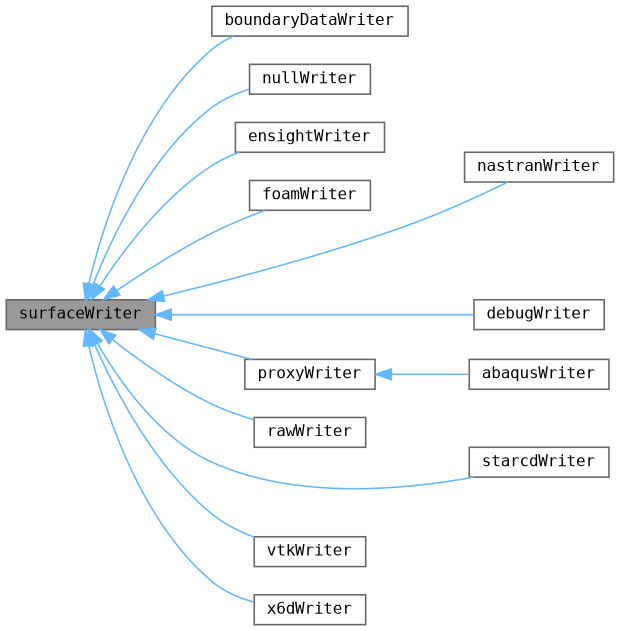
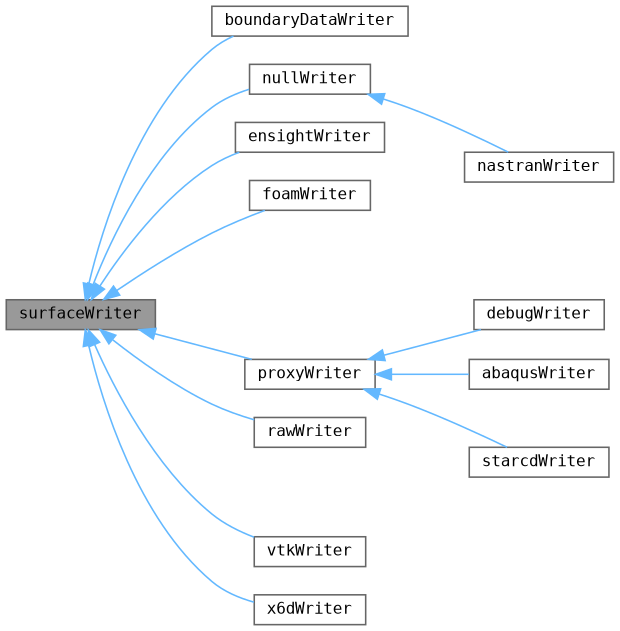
(339, 248) -> (447, 123)
(322, 315) -> (432, 342)
(259, 478) -> (444, 419)
